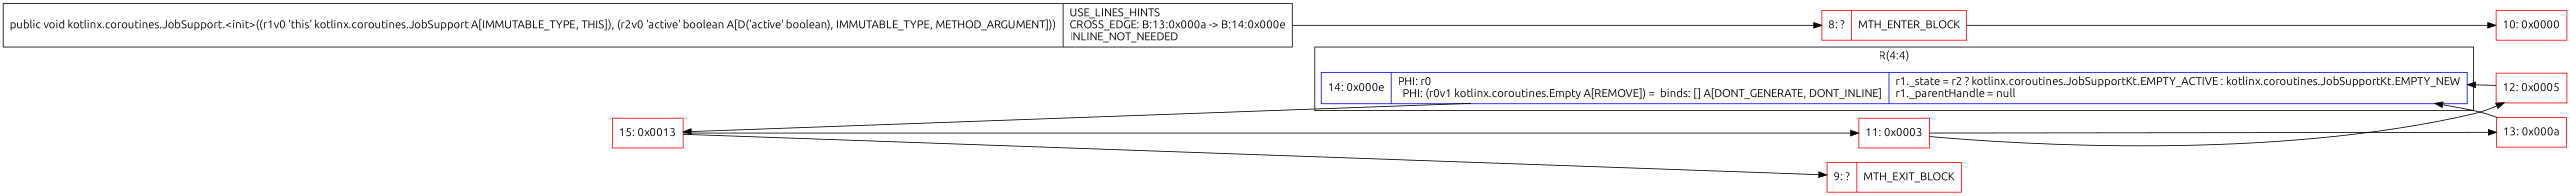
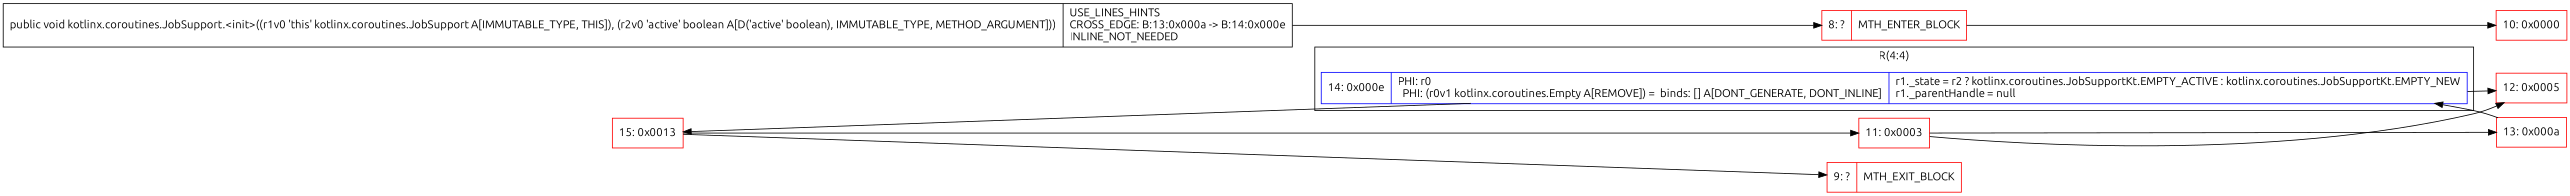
(2486, 85) -> (2479, 91)
